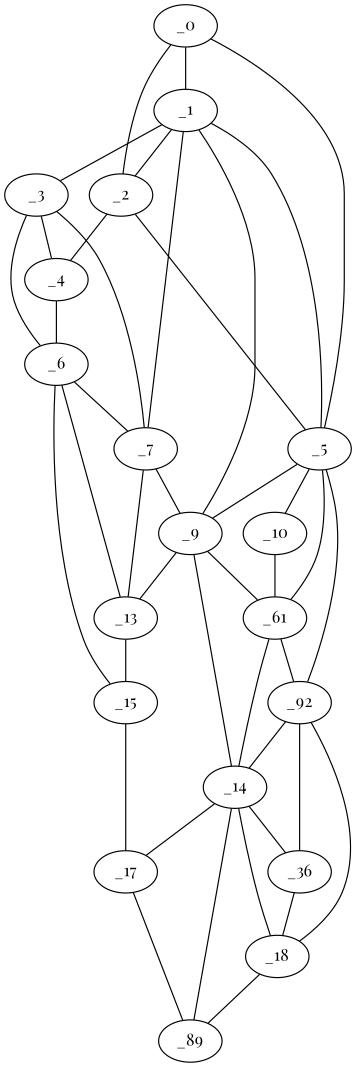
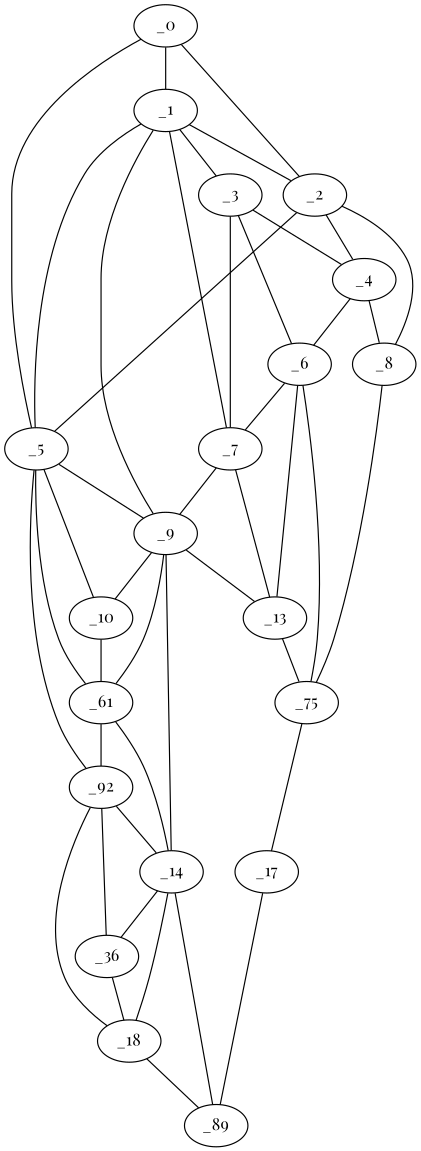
none -> (384, 364)
none -> (133, 576)
(126, 703) -> (307, 703)
(180, 830) -> none
